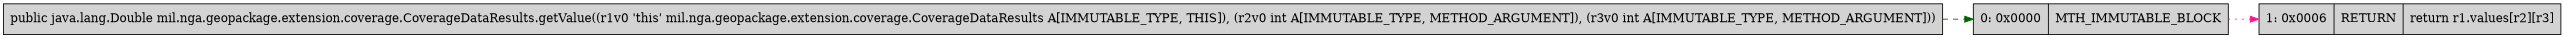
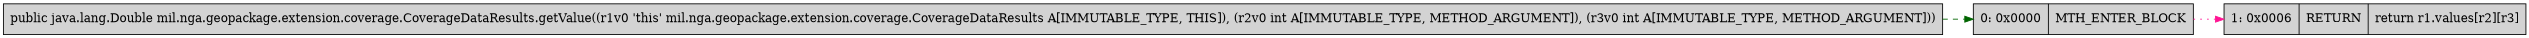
(2138, 19) -> (2121, 19)
